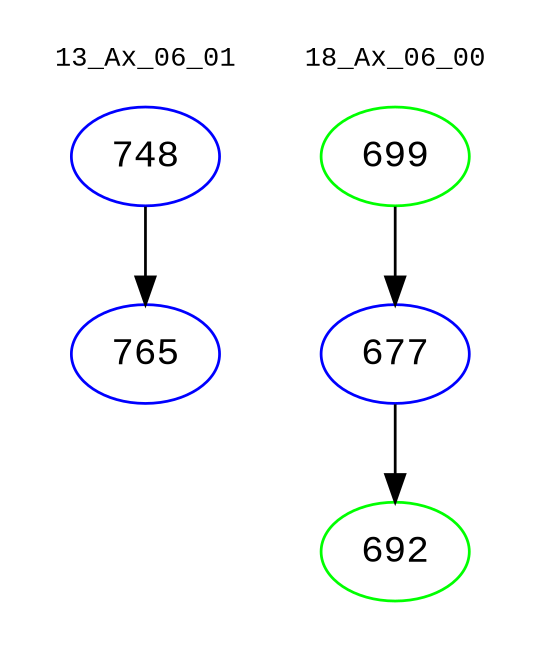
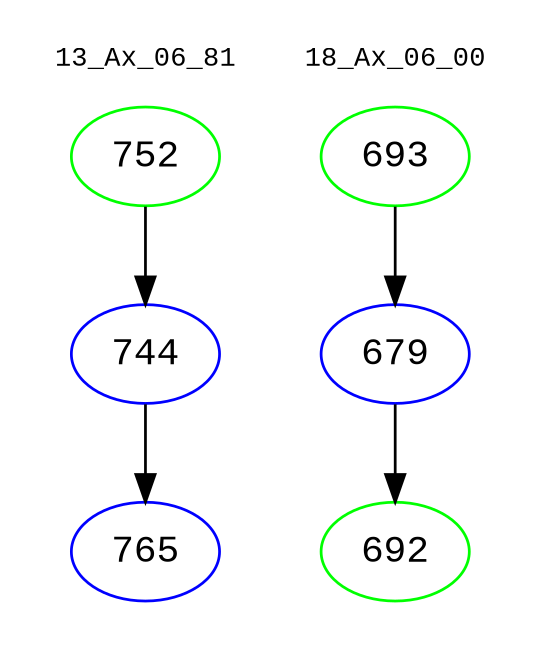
(147, 59) -> (147, 59)
none -> (145, 156)
(145, 156) -> (145, 354)
(395, 156) -> (395, 156)
(395, 354) -> (395, 354)
